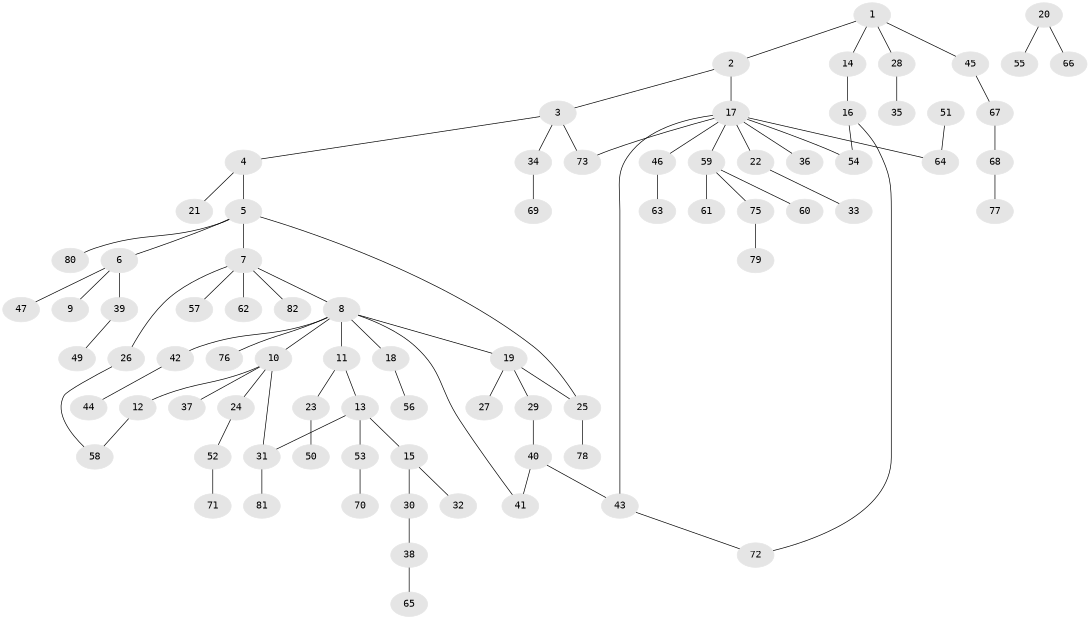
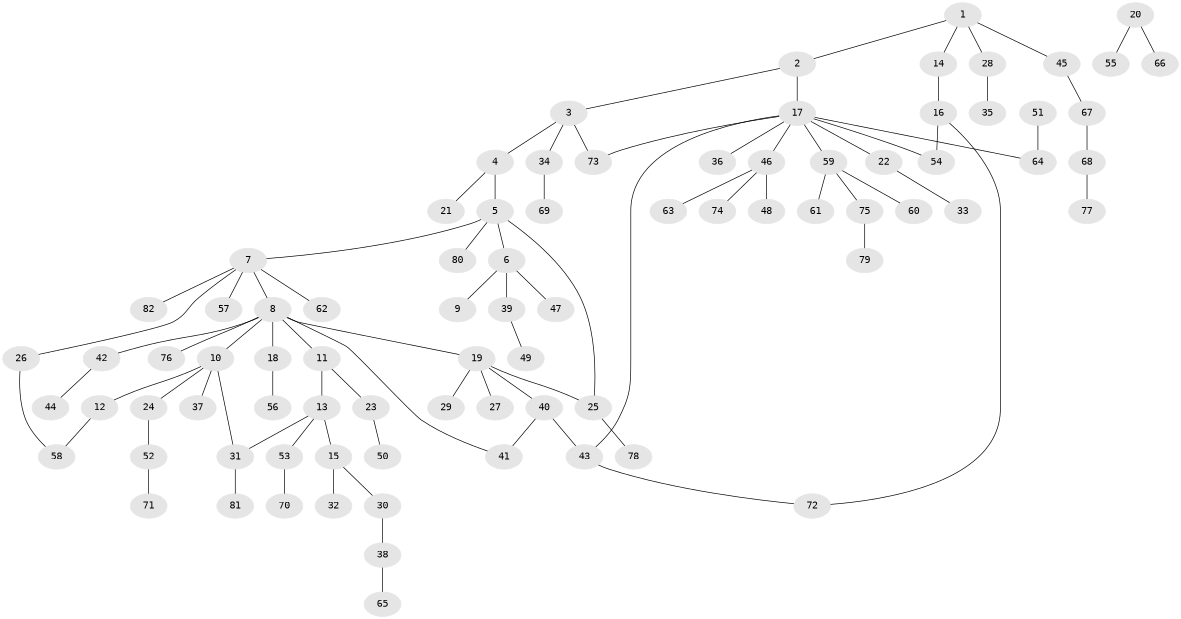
none -> (717, 211)
none -> (767, 211)
(533, 432) -> (510, 383)
